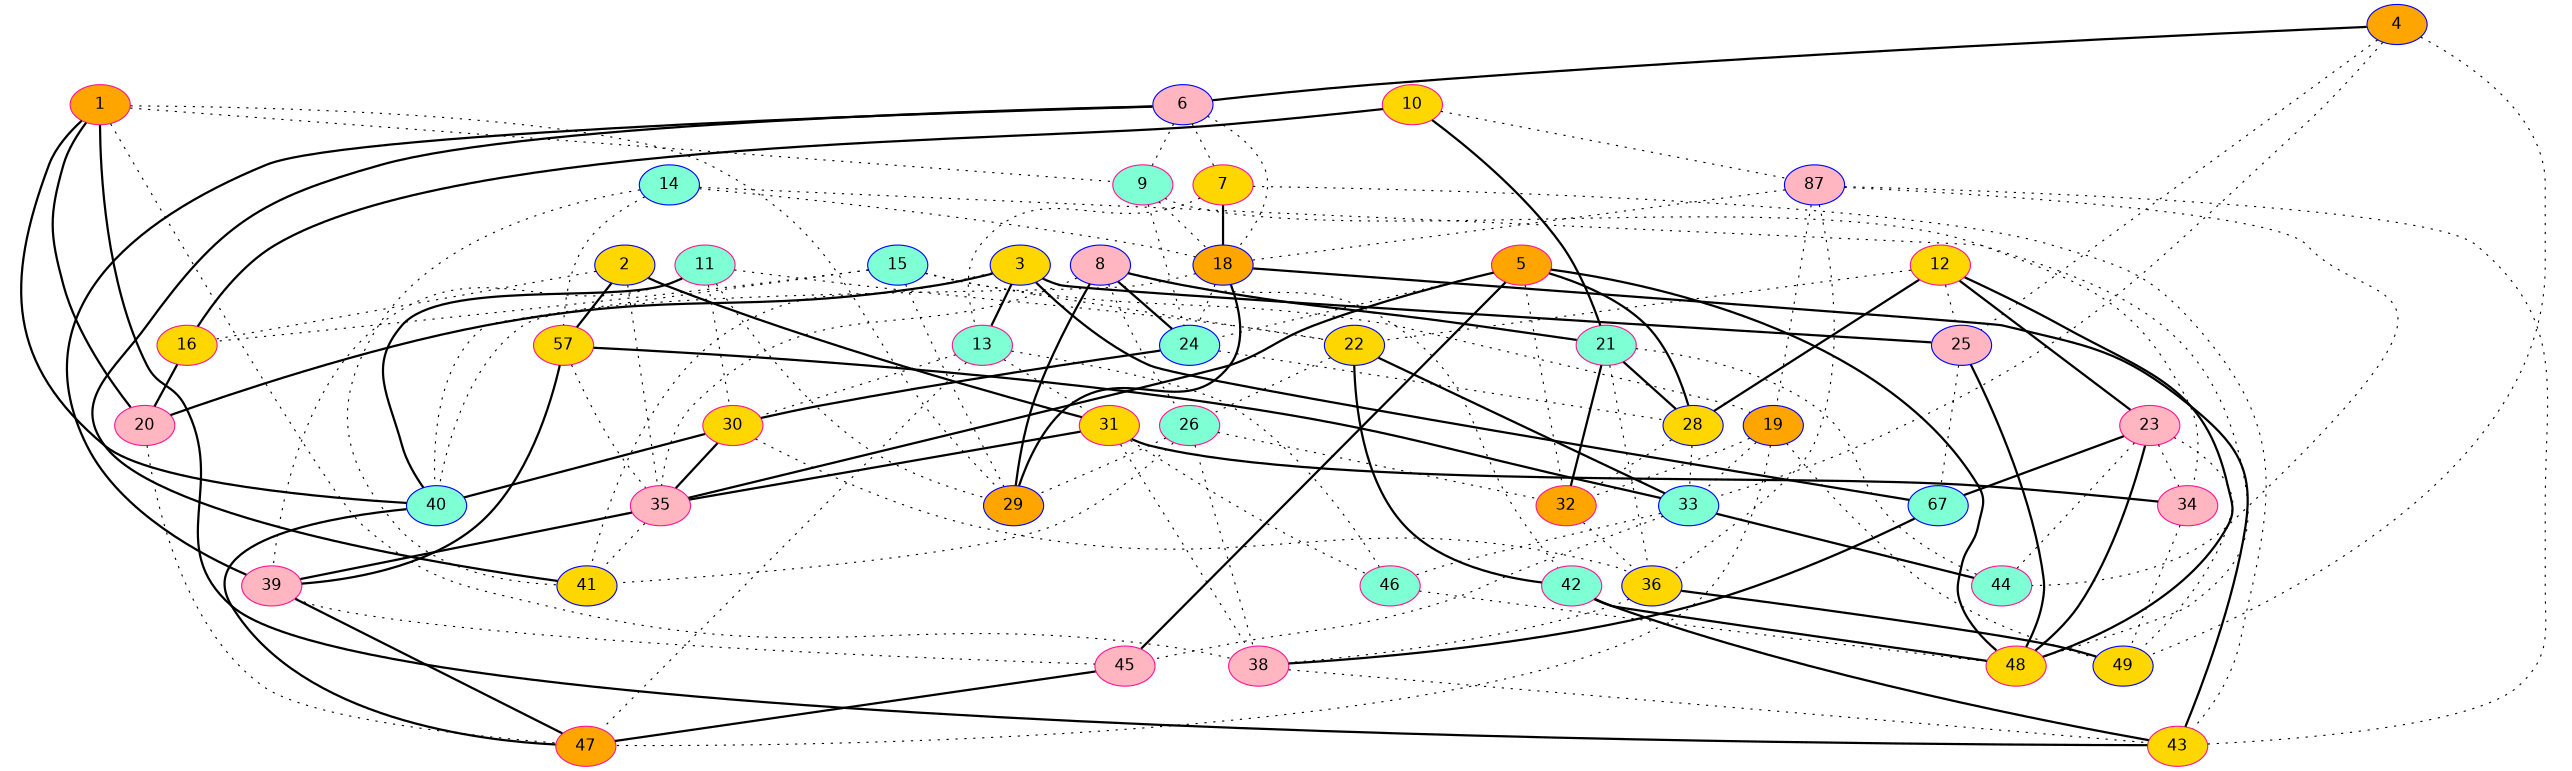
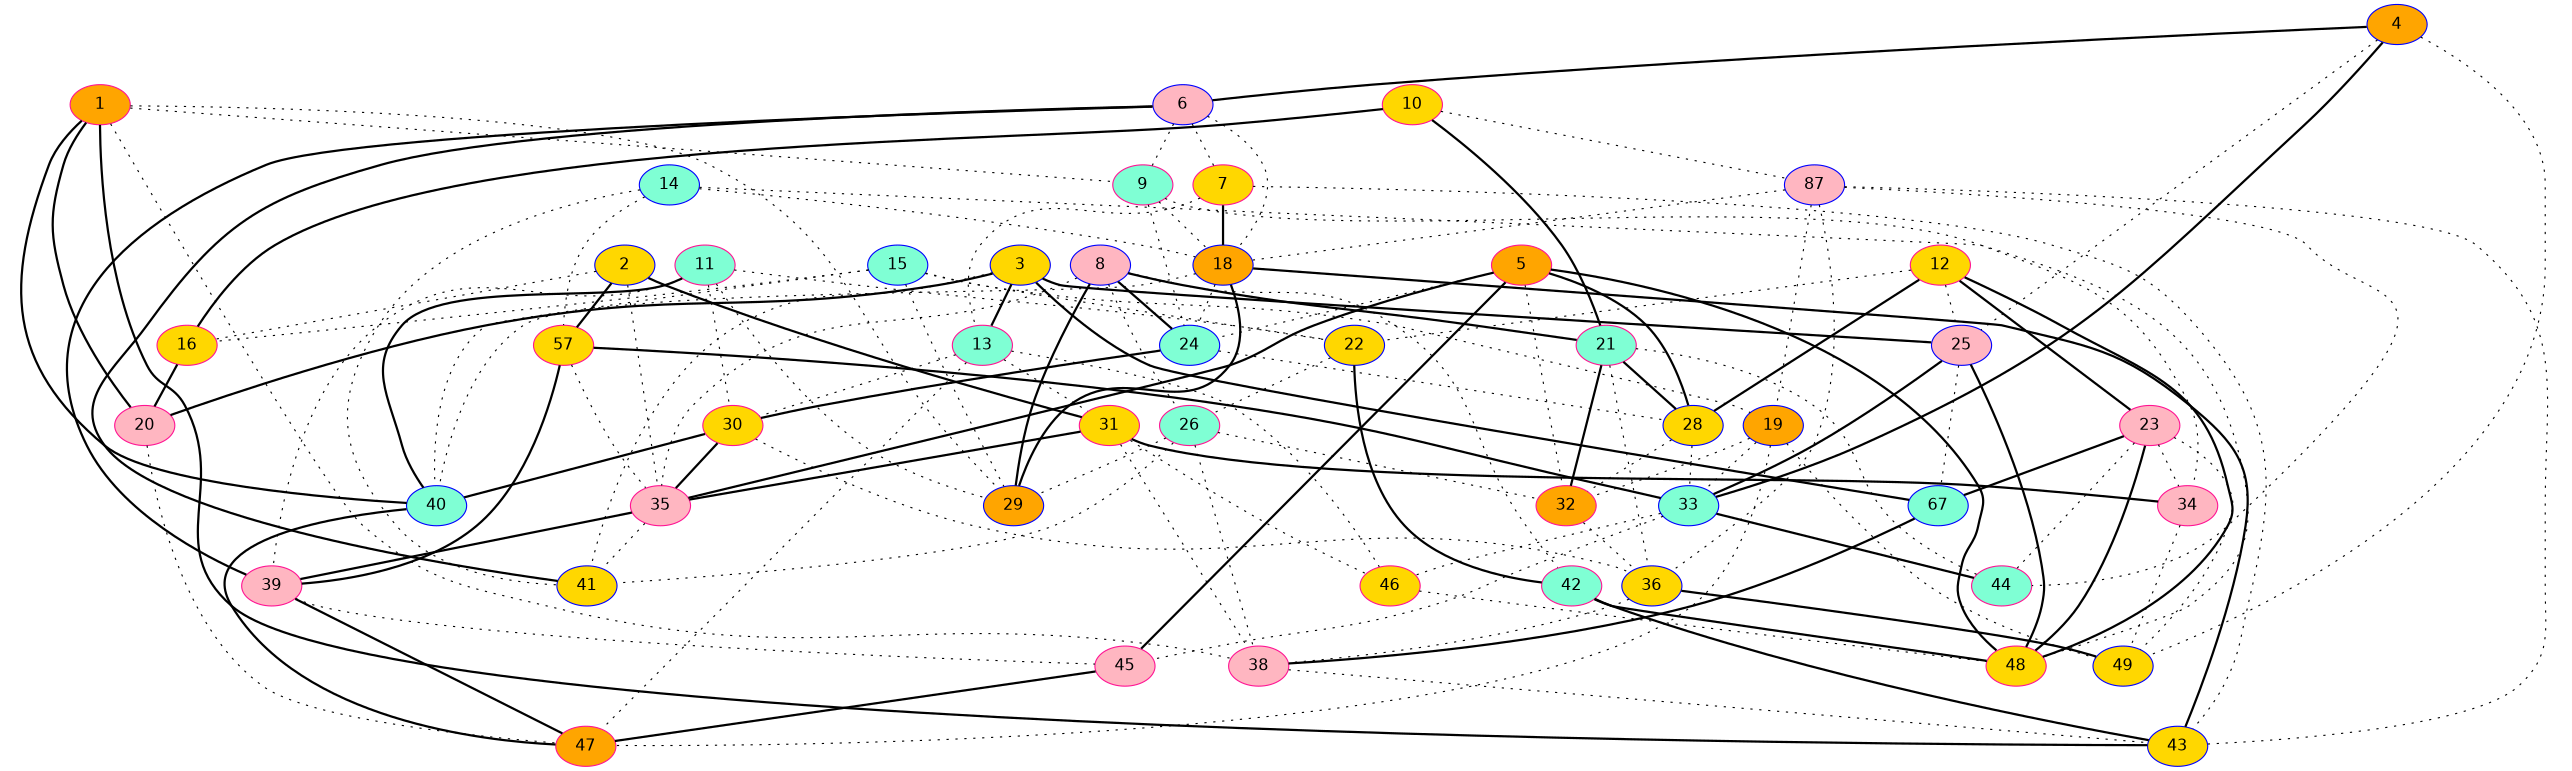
(2083, 321) -> (2083, 321)
(1522, 426) -> (1832, 435)
(1390, 586) -> (1390, 586)
(2178, 746) -> (2178, 746)
